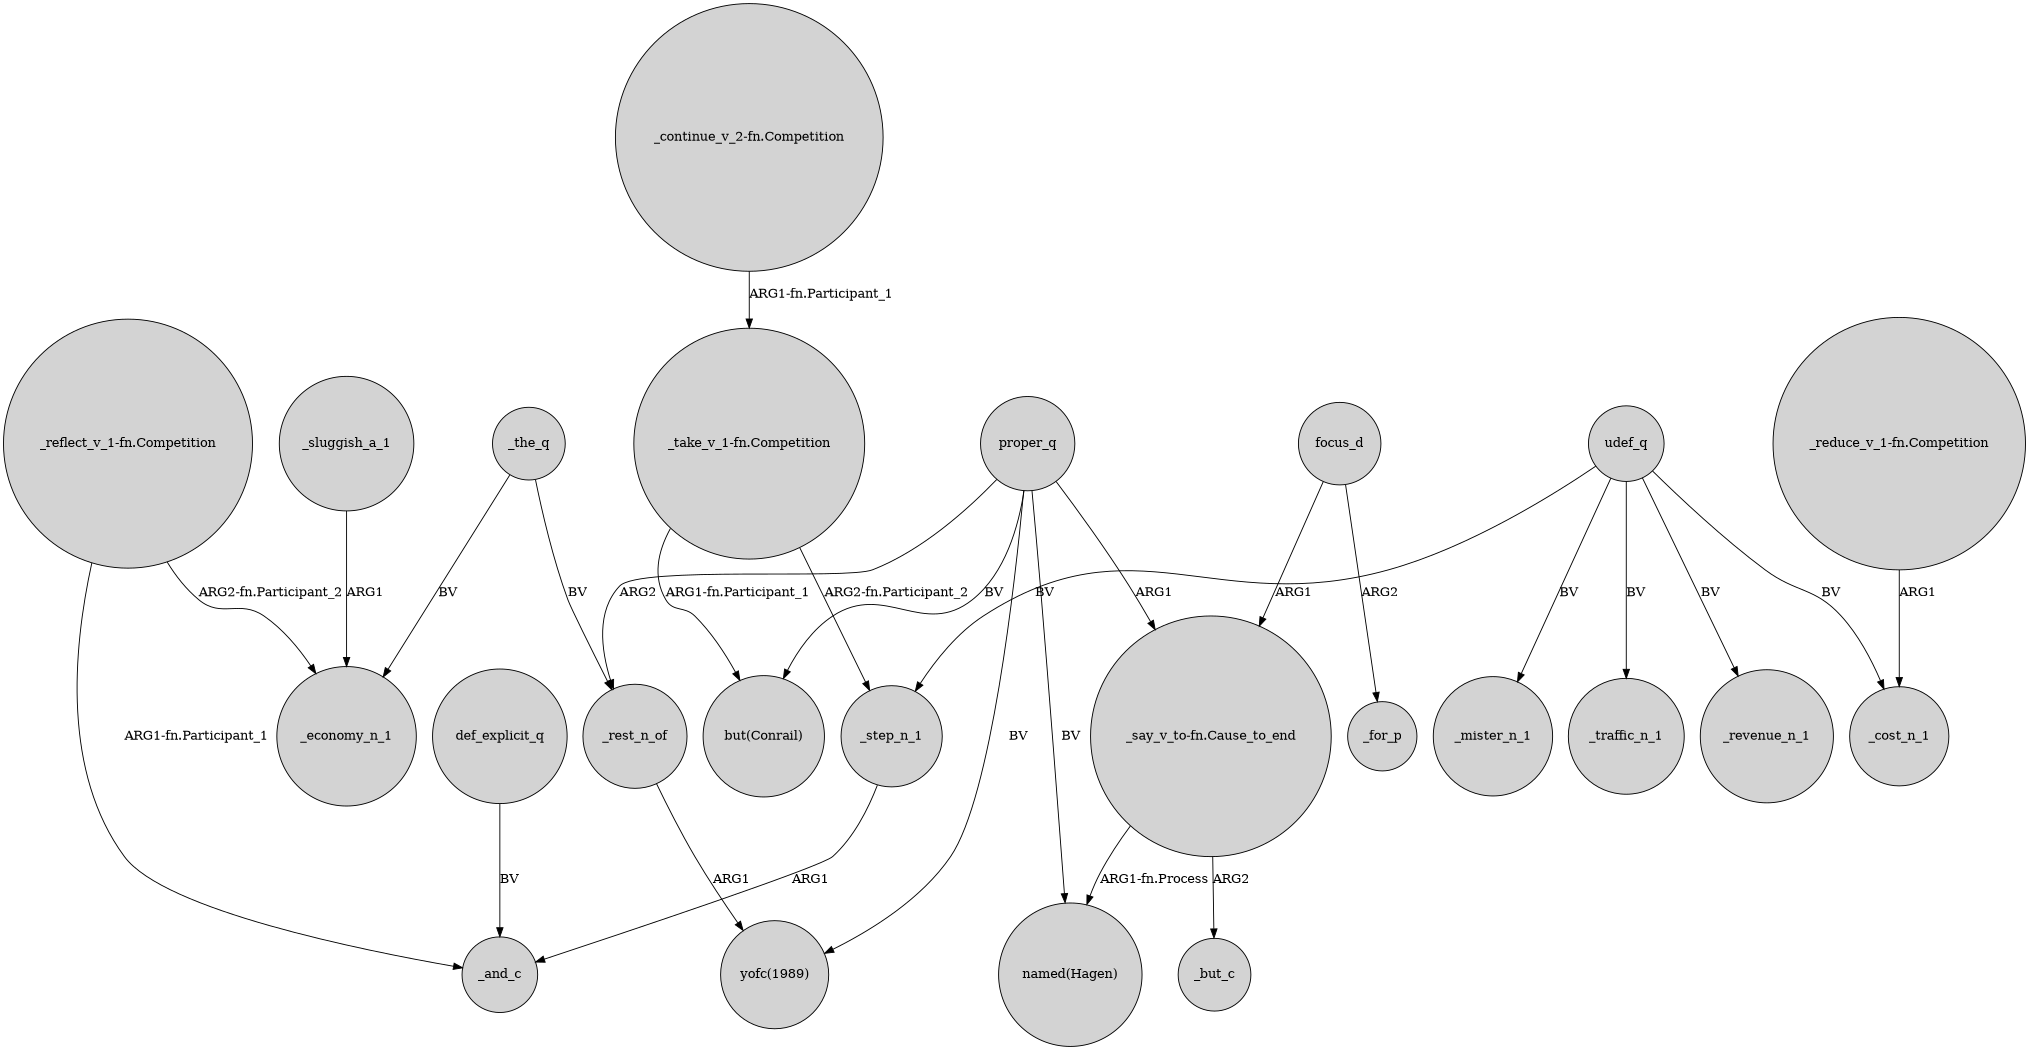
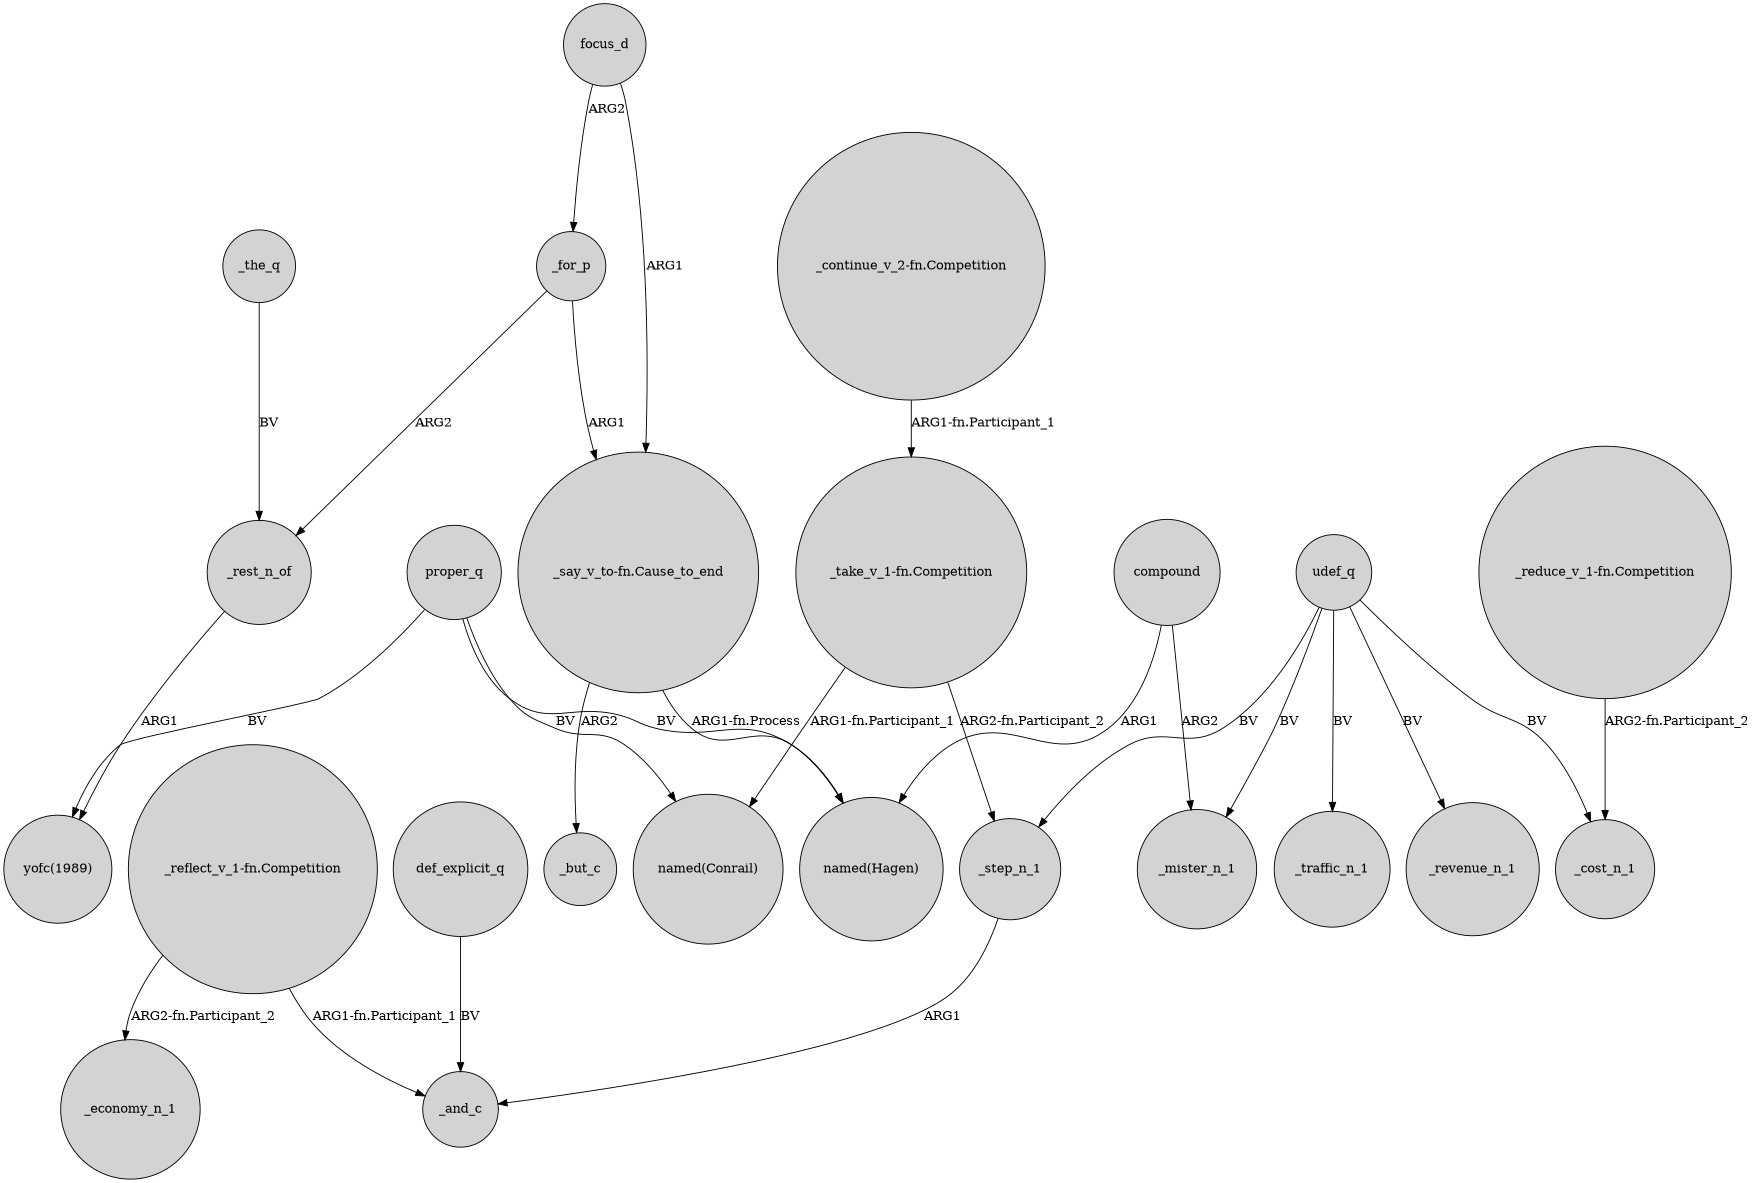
(347, 444) -> none
(1106, 550) -> (579, 376)
(449, 572) -> none
none -> (1167, 572)
(773, 574) -> (425, 410)
(1918, 593) -> (1677, 722)
(764, 736) -> (708, 869)
